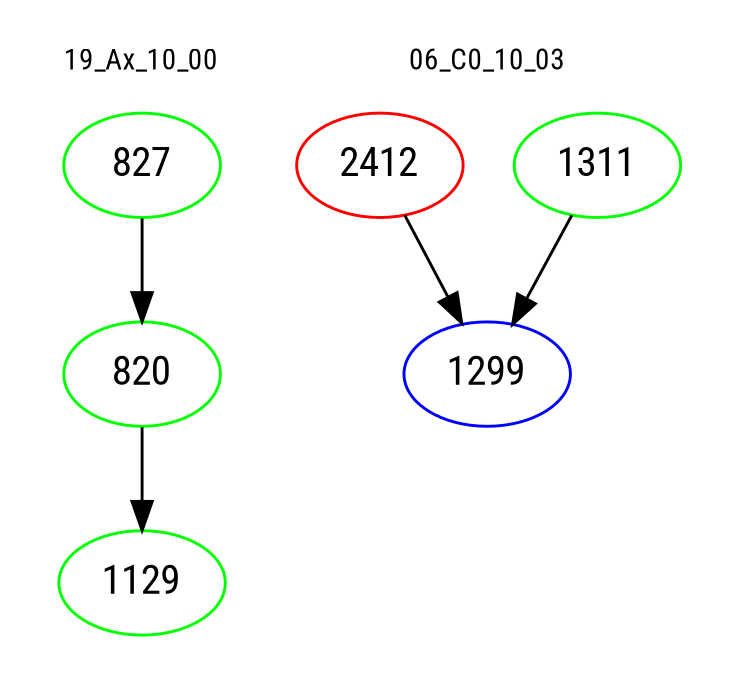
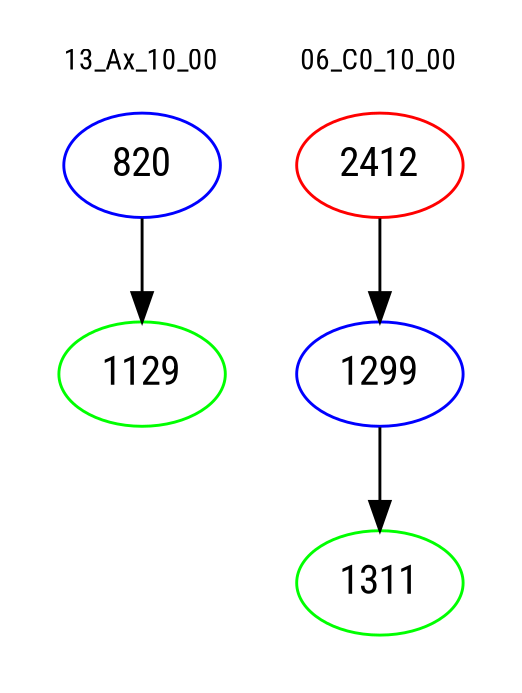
(142, 62) -> (142, 62)
(489, 62) -> (380, 62)
(142, 165) -> none
(549, 257) -> (380, 464)
(142, 374) -> (142, 165)
